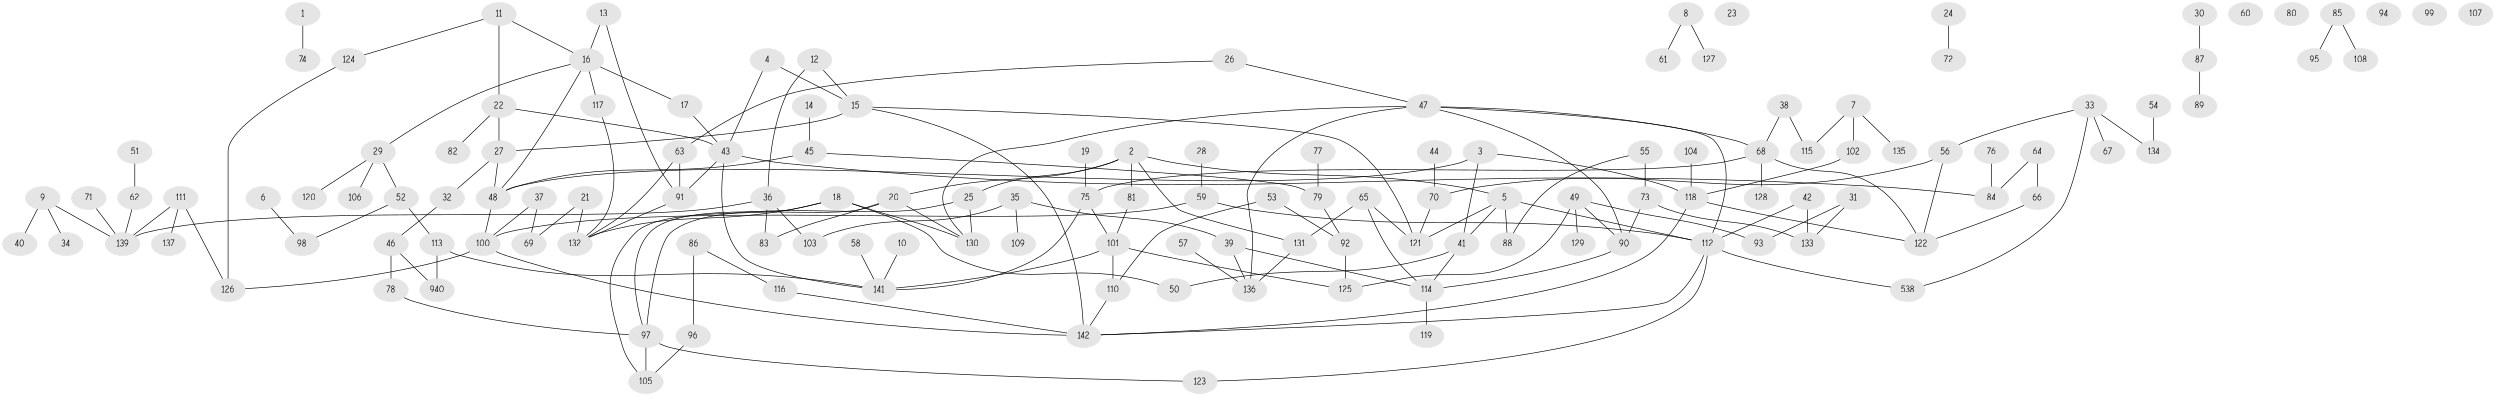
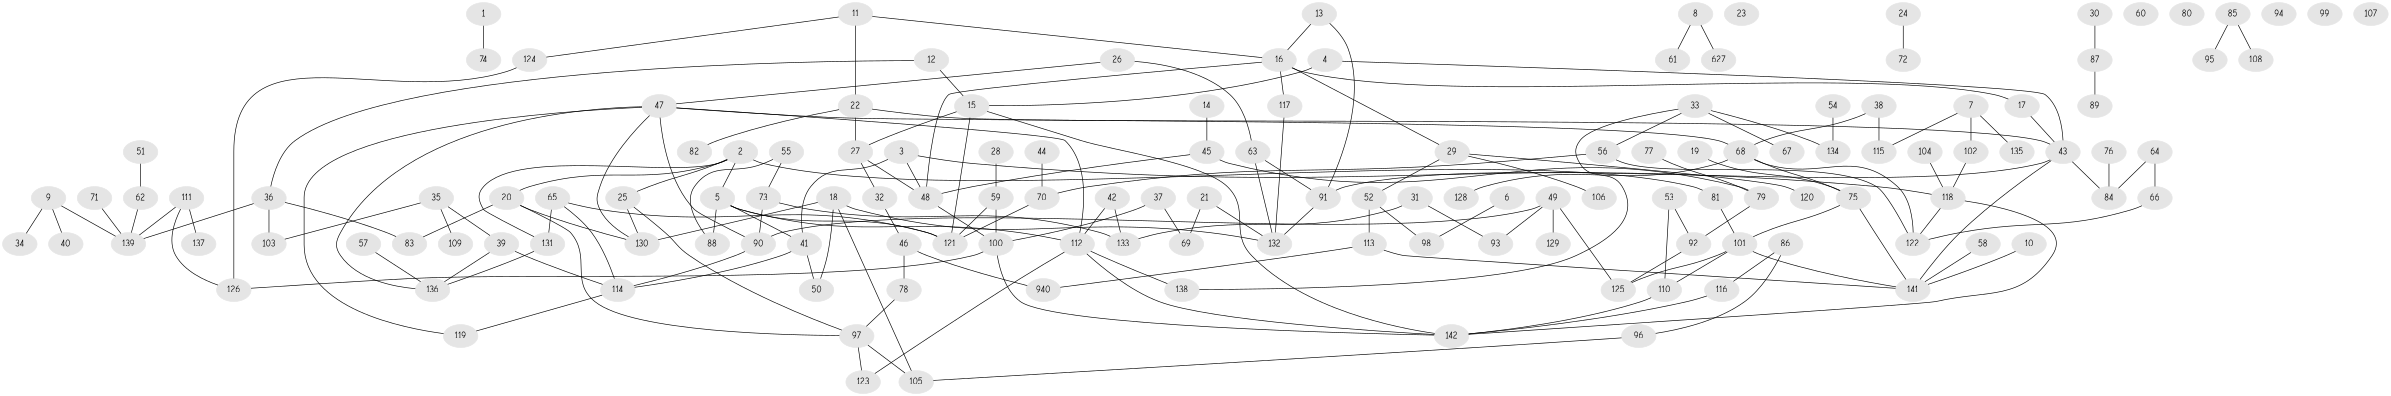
(1709, 60) -> (1719, 60)
none -> (352, 152)
(1442, 223) -> (972, 222)
(1908, 290) -> (1182, 290)
